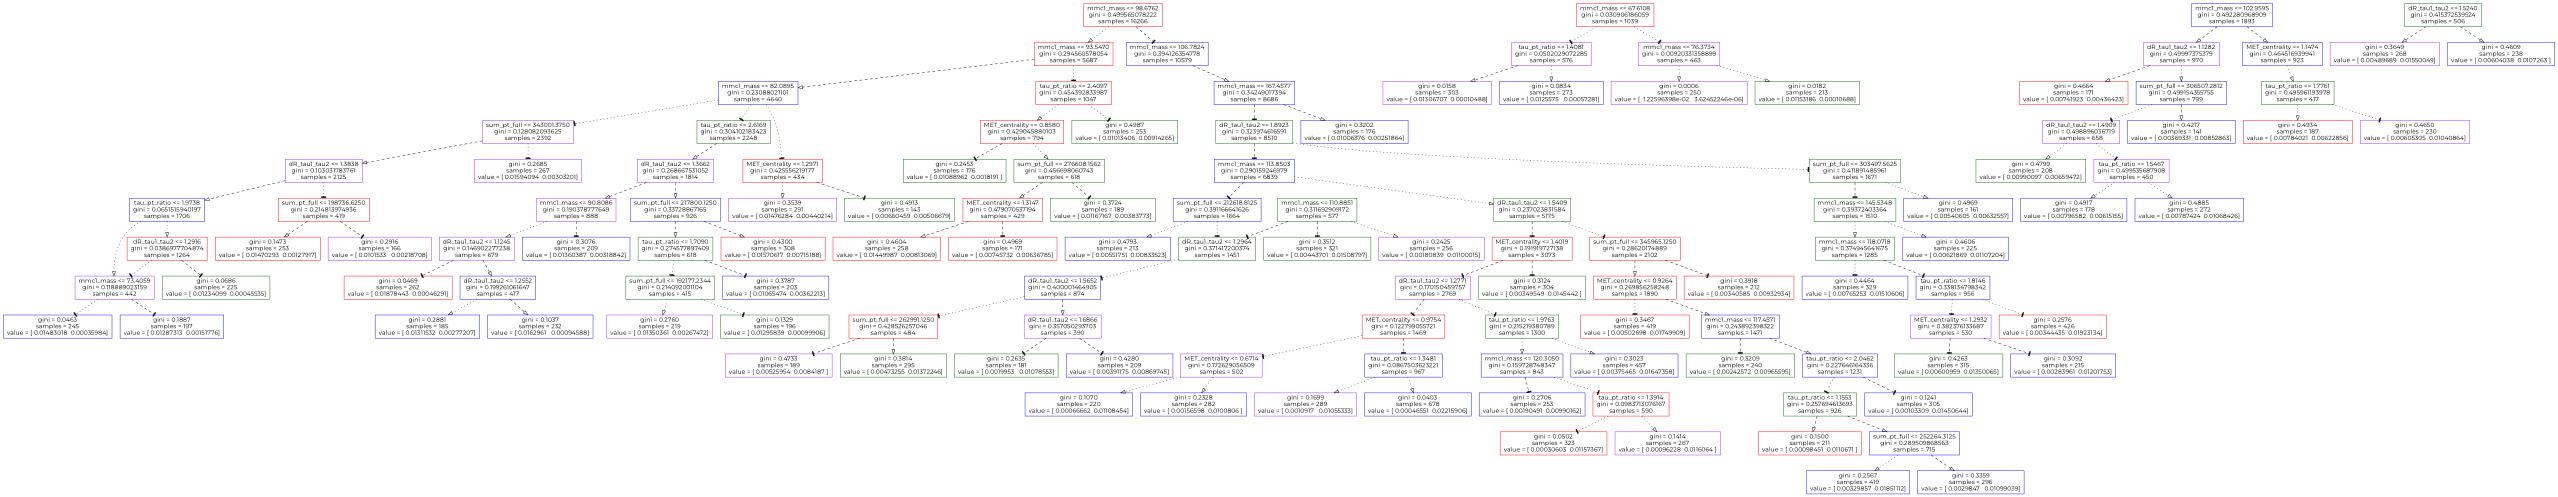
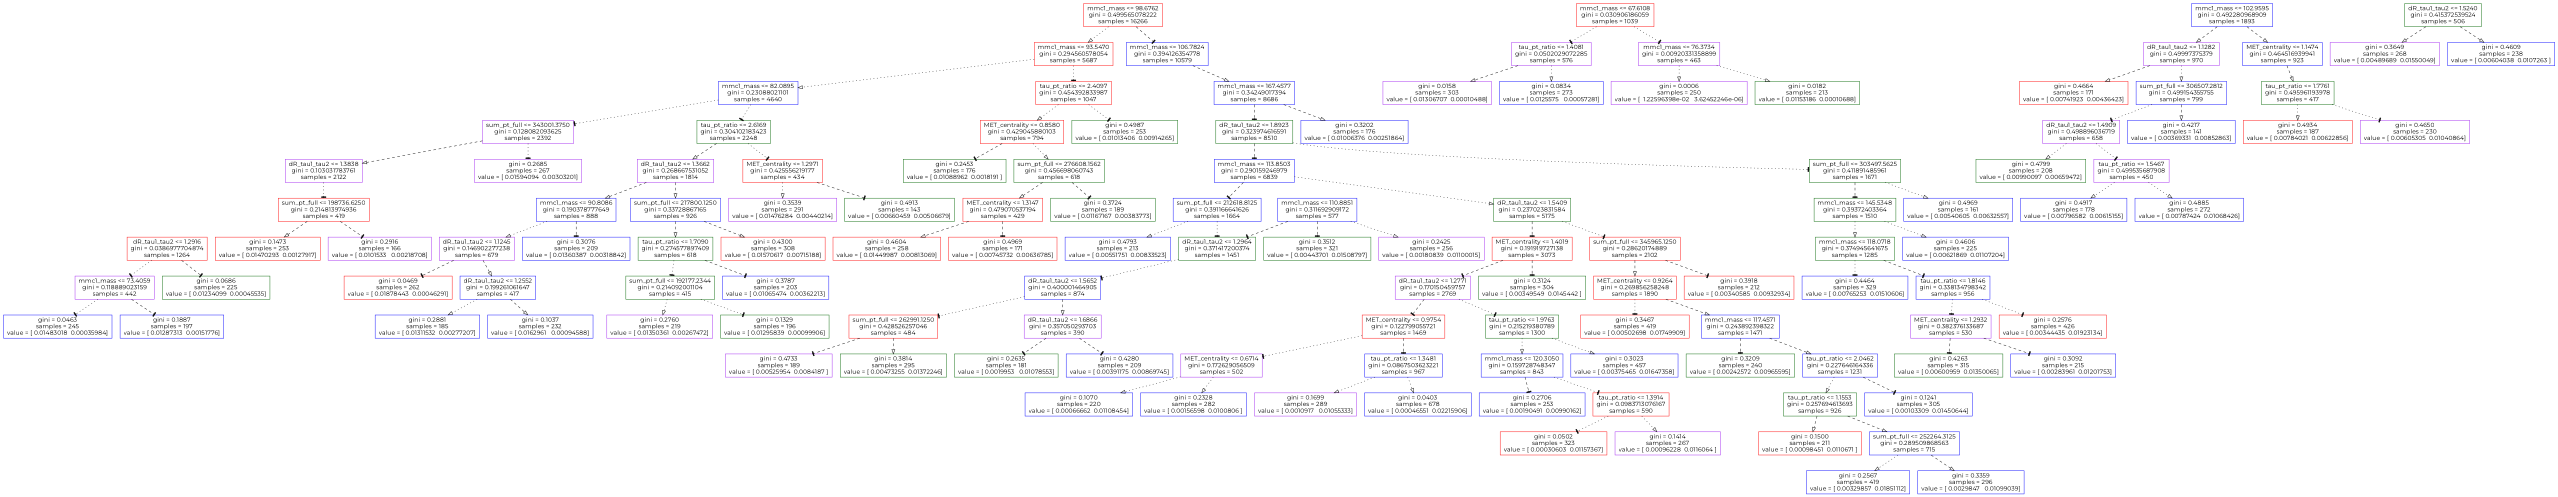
(2289, 71) -> (2289, 71)
(918, 73) -> (918, 73)
(777, 130) -> (757, 151)
(324, 171) -> (324, 171)
(167, 210) -> none
(576, 210) -> (576, 210)
(1317, 210) -> (1317, 210)
(1831, 383) -> (1831, 383)
